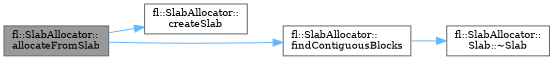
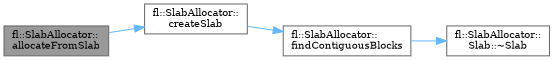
(191, 43) -> (260, 28)
